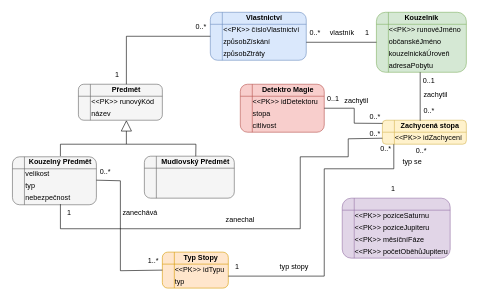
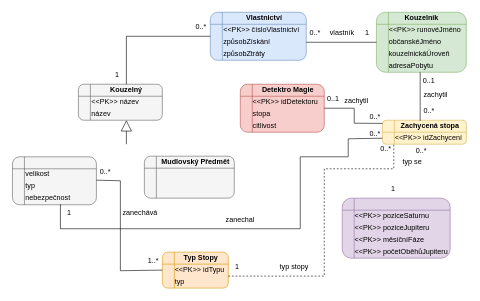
(126, 90) -> (126, 90)
(123, 102) -> (115, 102)
(128, 144) -> none
(60, 162) -> none
(324, 225) -> (324, 225)
